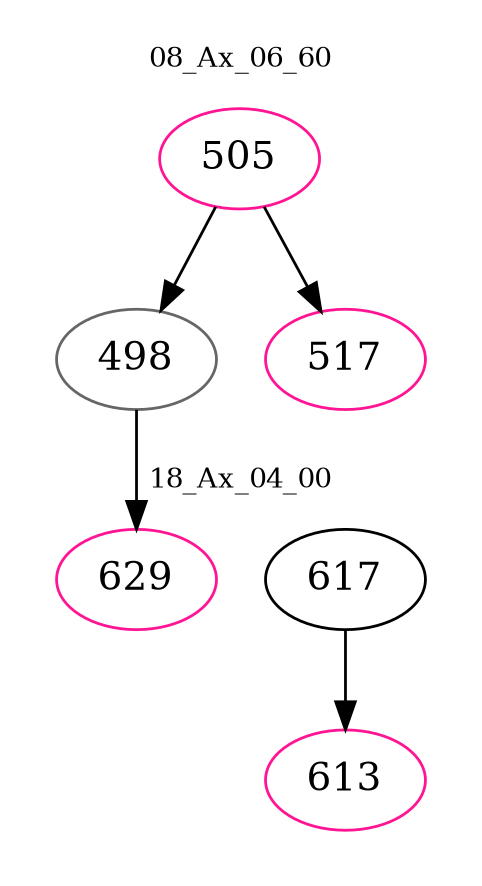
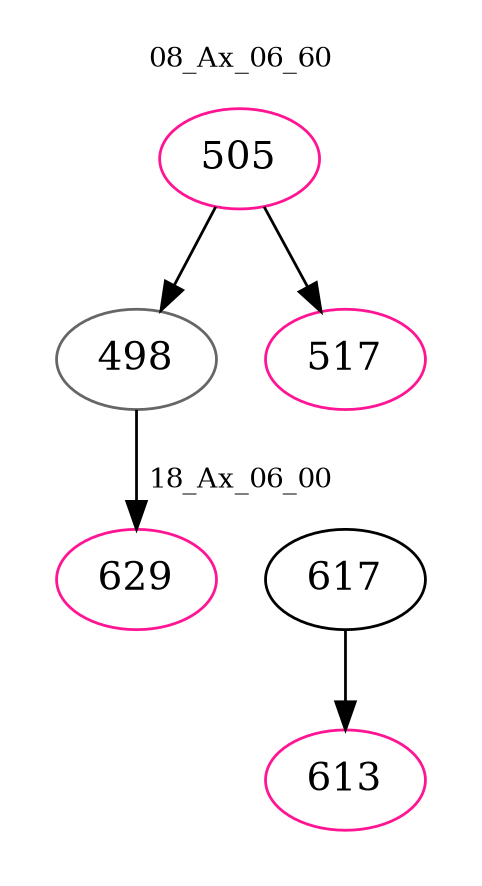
(241, 481) -> (241, 481)
